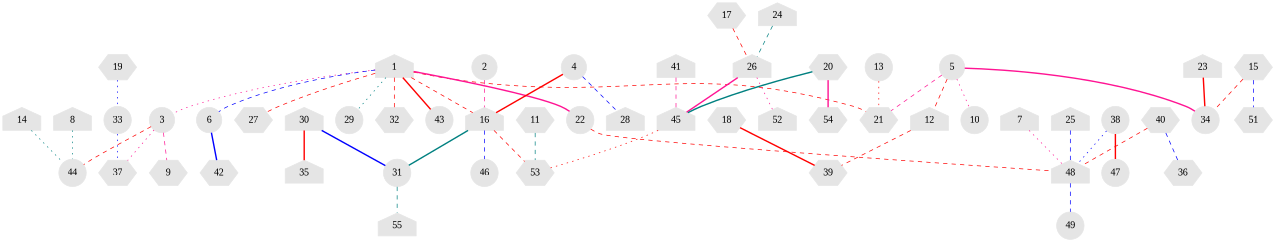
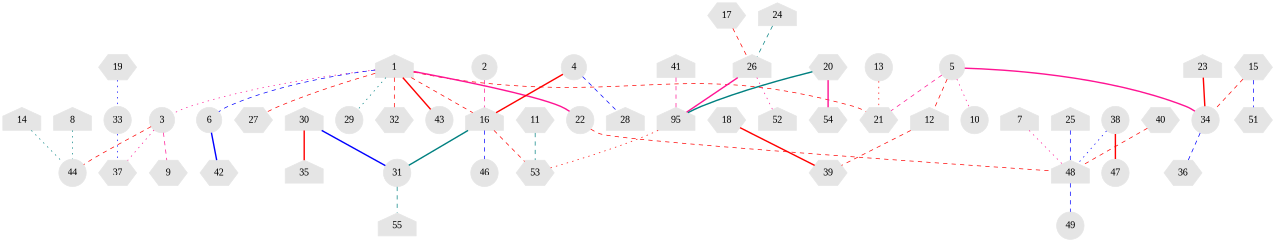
(676, 120) -> (676, 120)
(1172, 147) -> (1194, 147)
